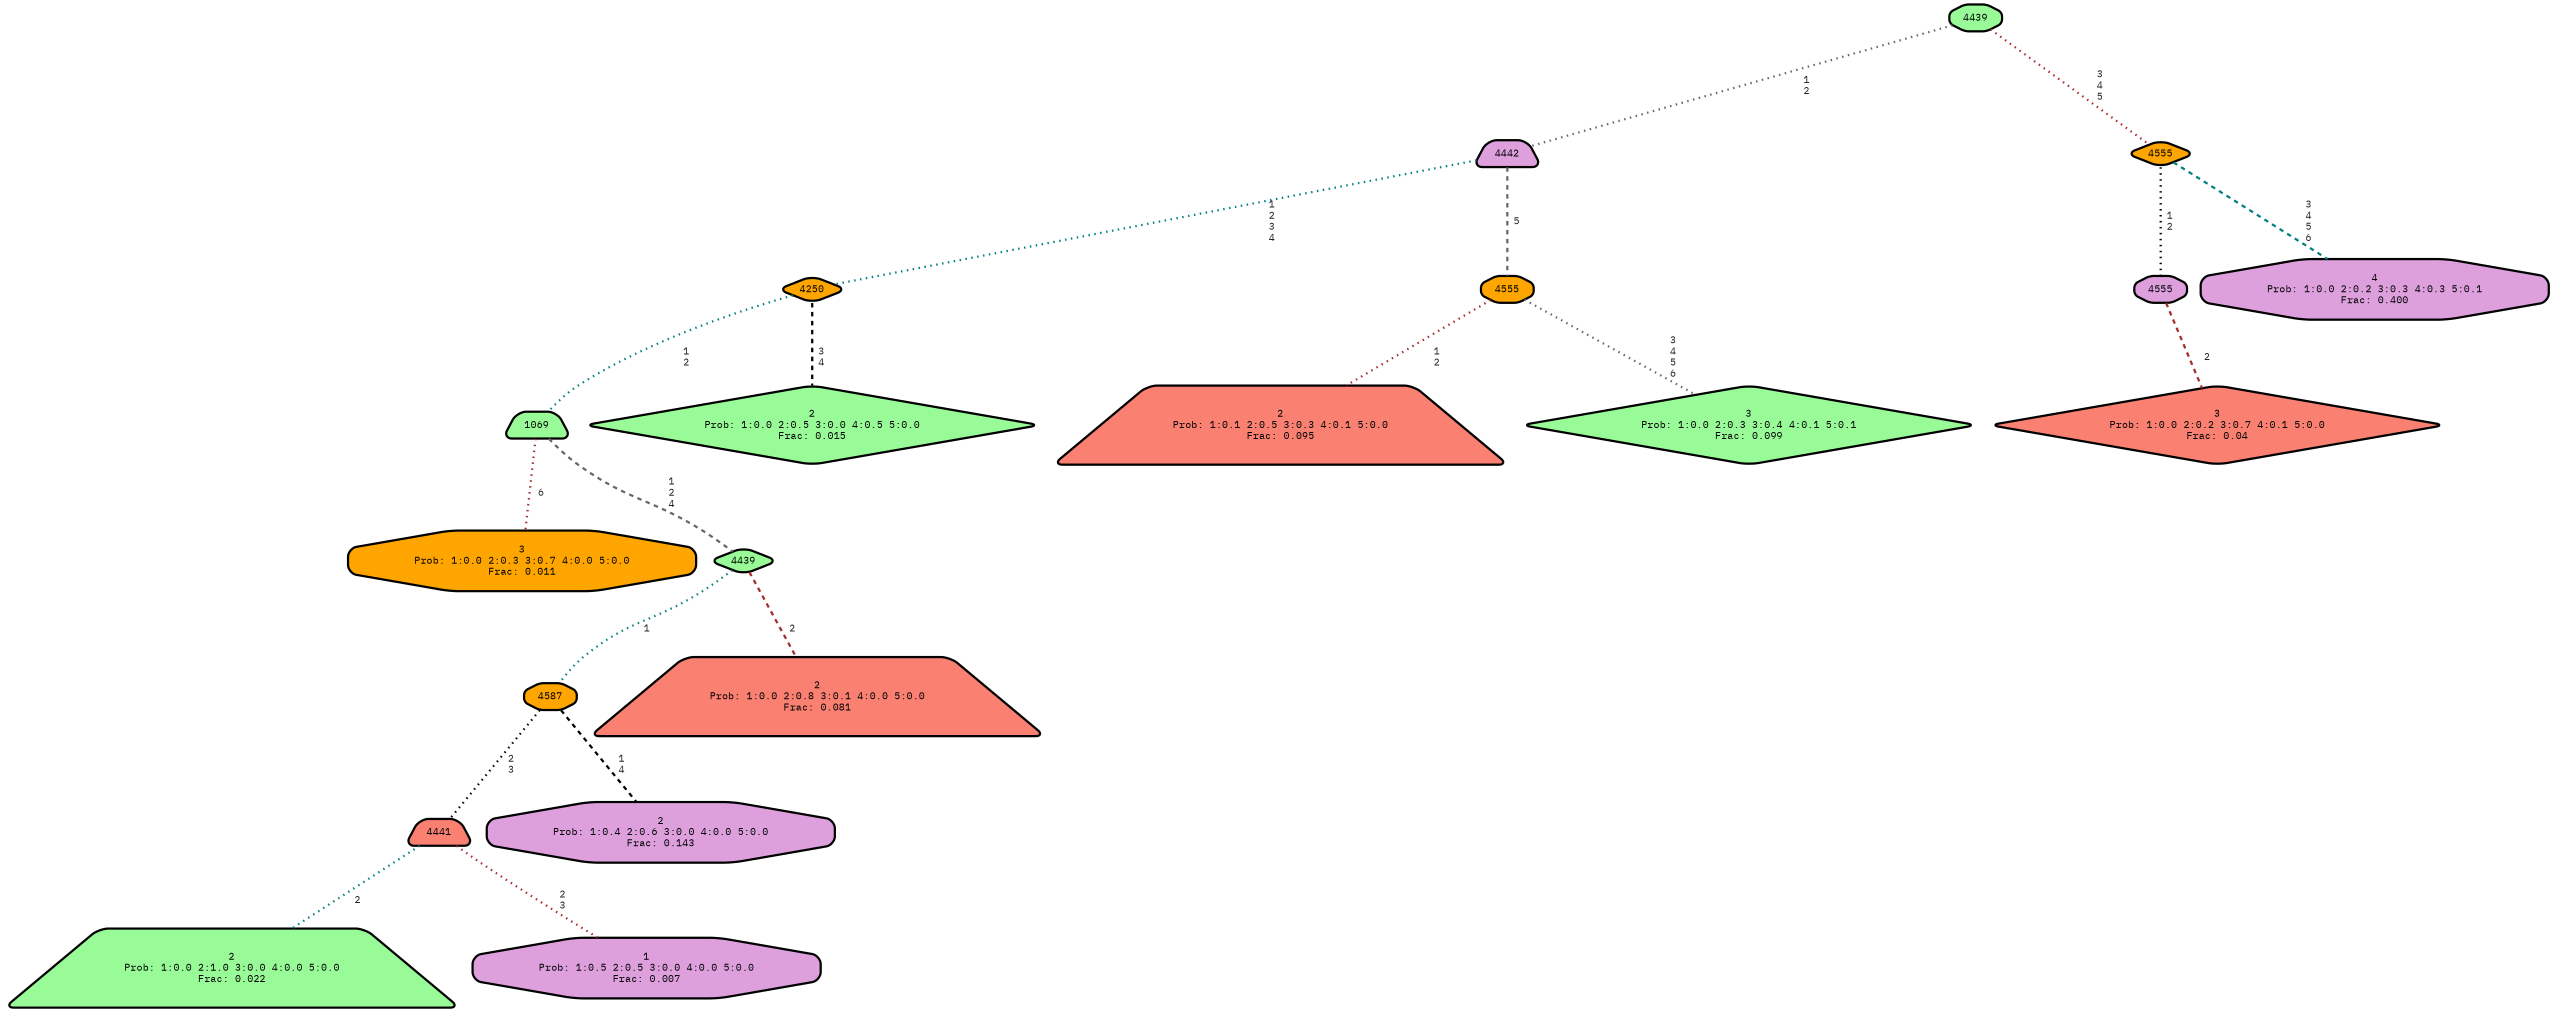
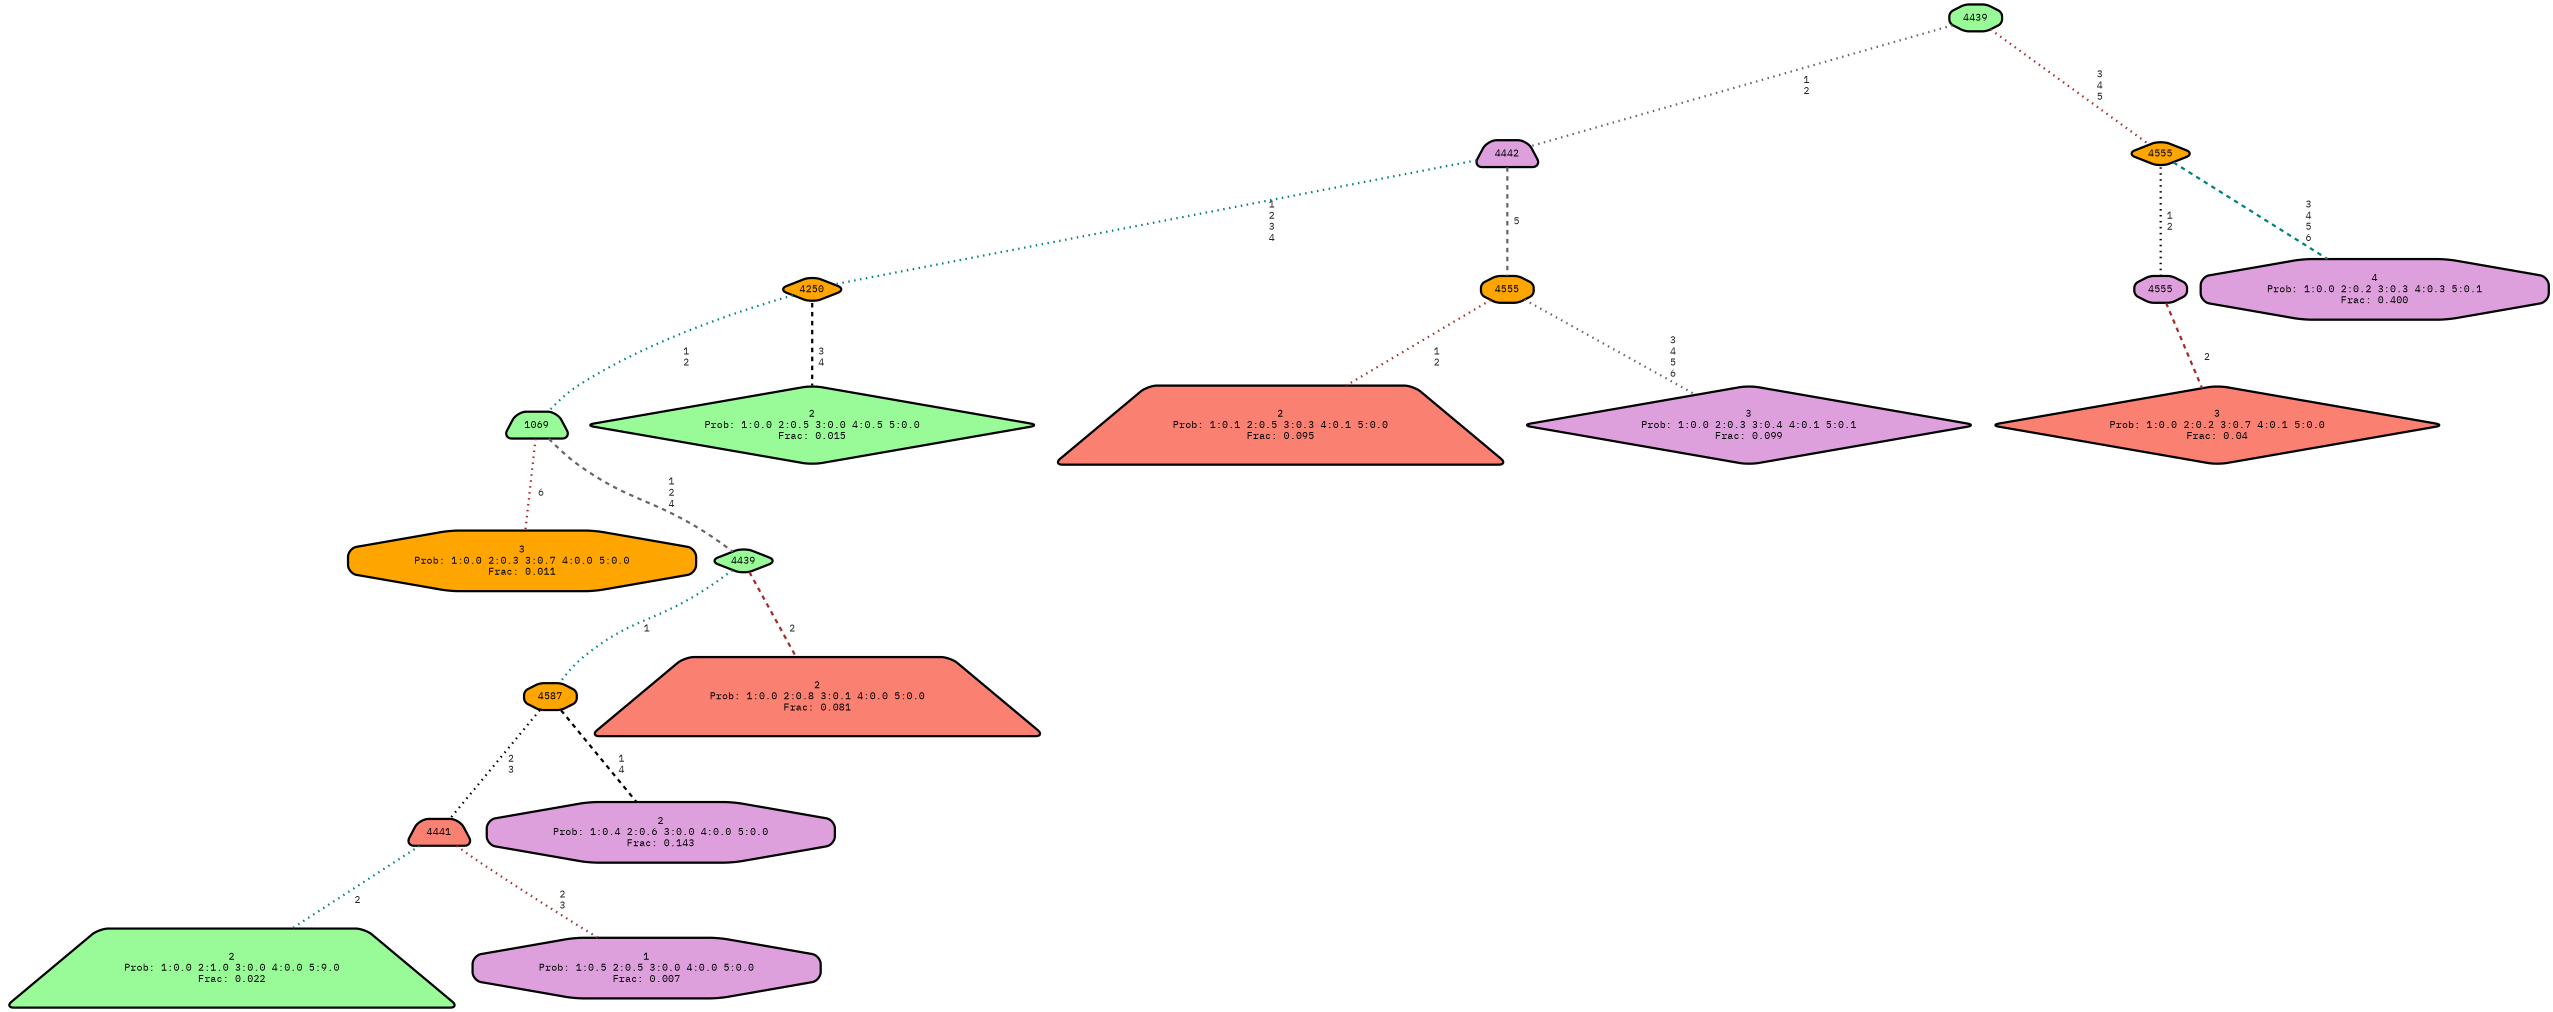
(1749, 425) -> (1749, 425)
(232, 968) -> (232, 968)
